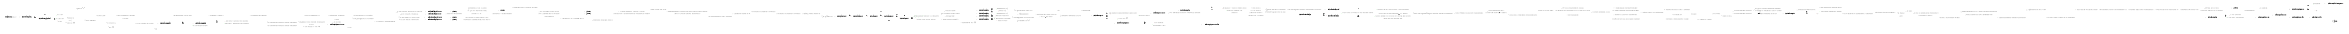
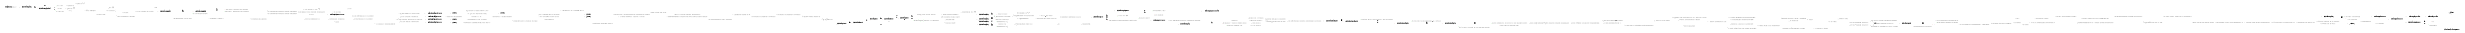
none -> (1352, 21)
